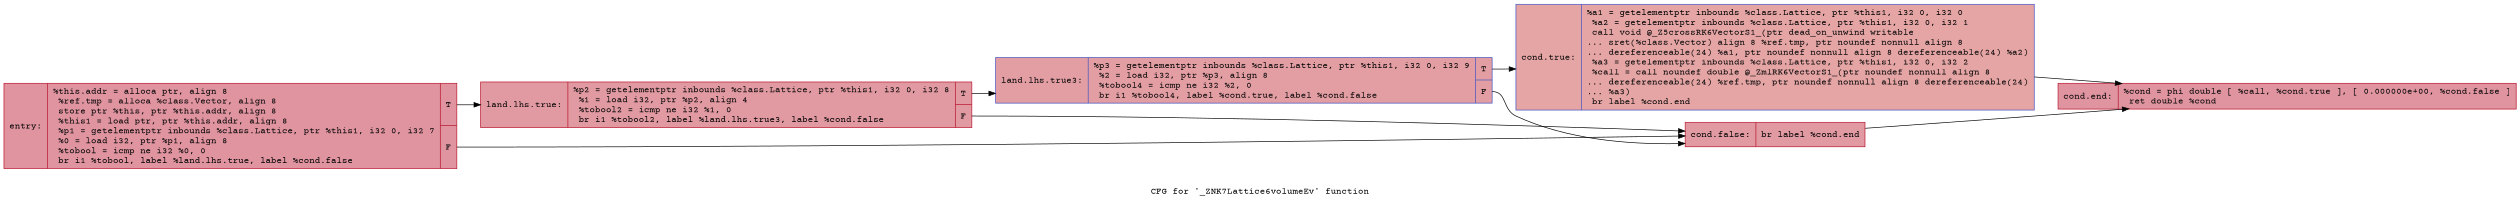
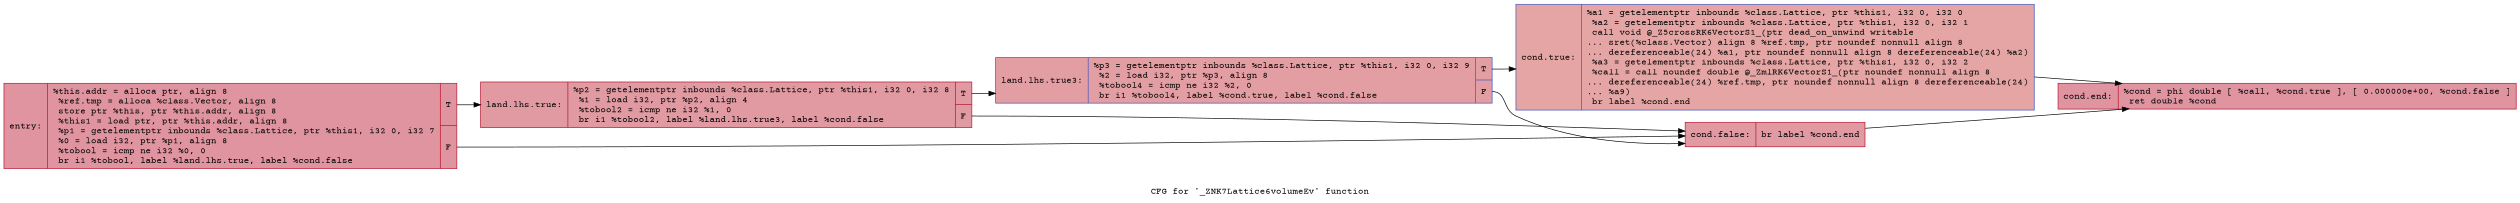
(1609, 92) -> (1609, 92)
